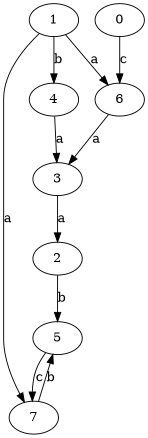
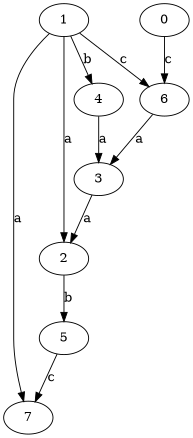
(95, 60) -> (123, 60)
none -> (64, 135)
(44, 382) -> none
